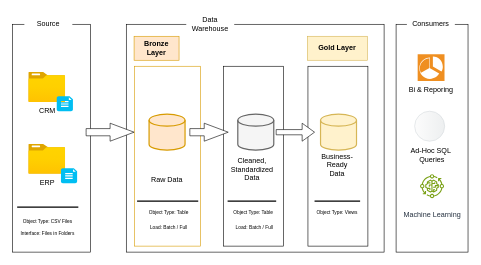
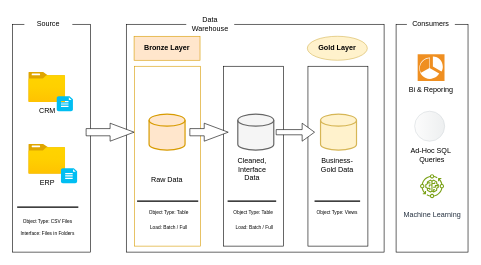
(157, 48) -> (167, 48)
(338, 48) -> (338, 48)
(252, 165) -> (252, 165)
(338, 165) -> (338, 165)
